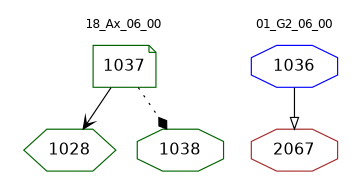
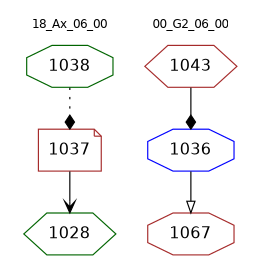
(294, 25) -> (191, 25)
(125, 66) -> (70, 150)
none -> (191, 66)
(149, 103) -> (70, 101)
(294, 150) -> (191, 234)
